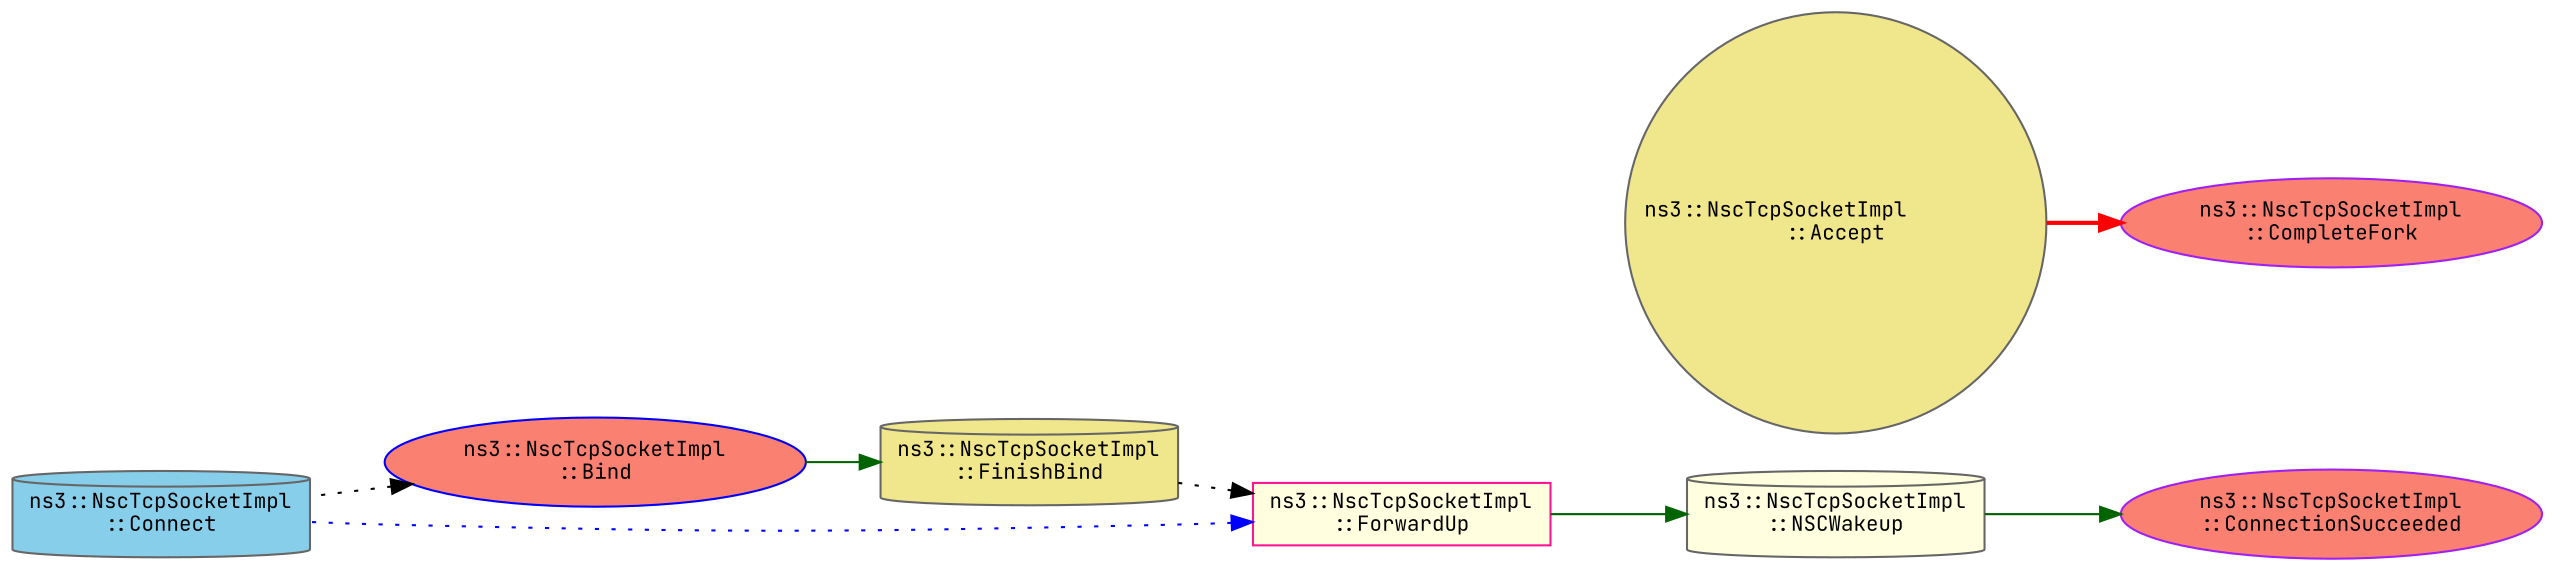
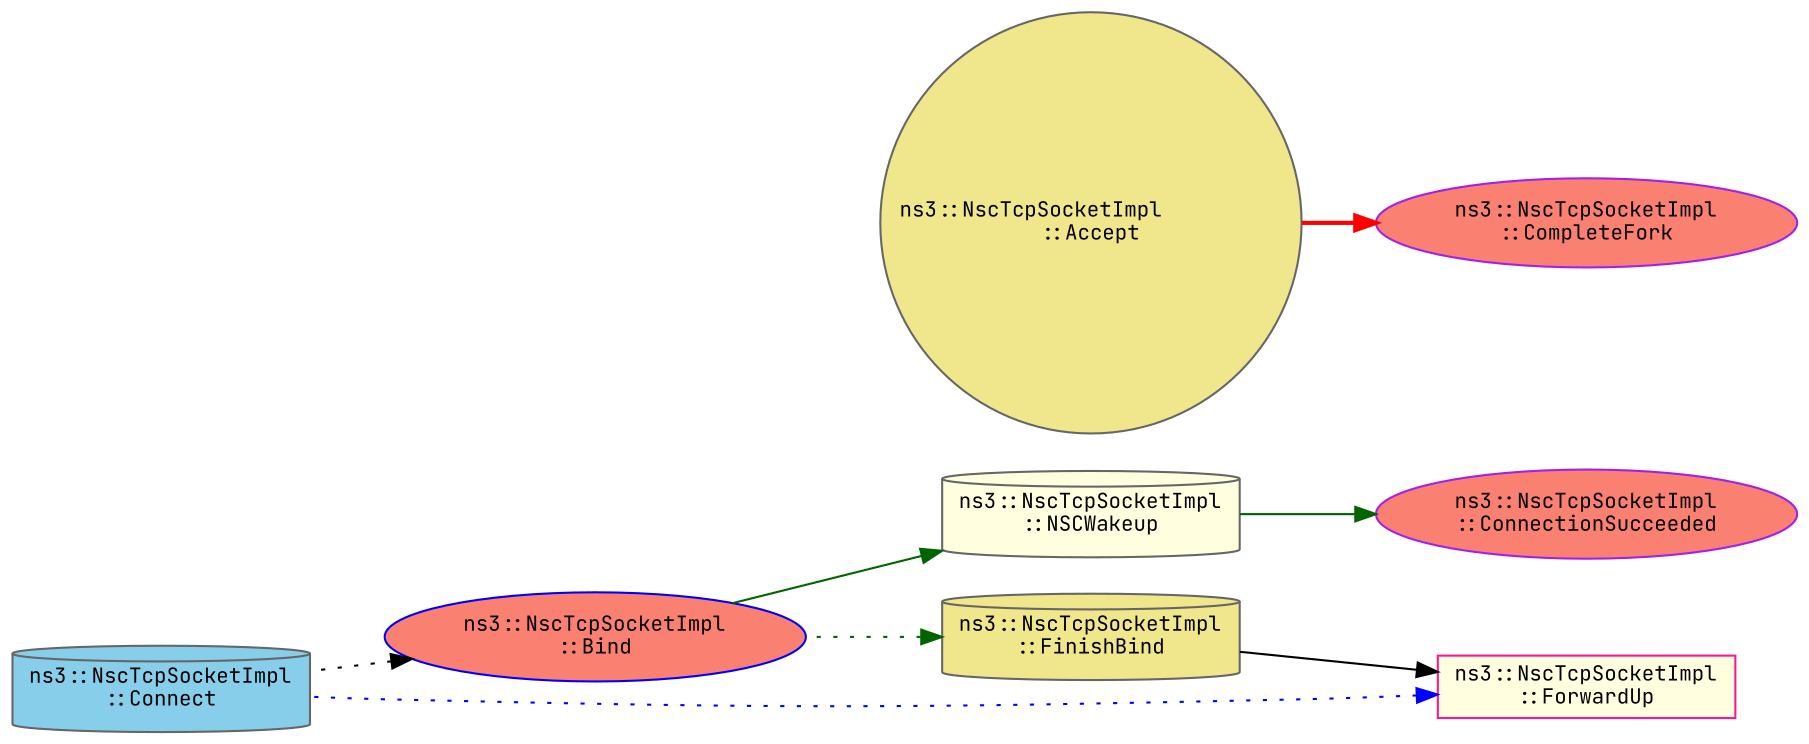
(833, 462) -> (863, 637)
(1205, 487) -> (1328, 661)
(1608, 514) -> (827, 580)
